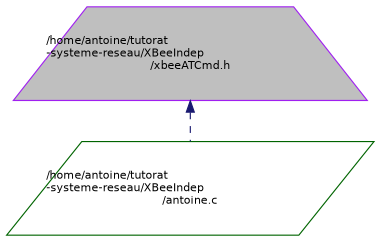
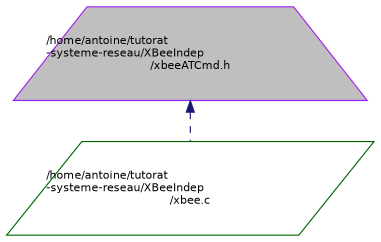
(190, 188) -> (190, 188)
